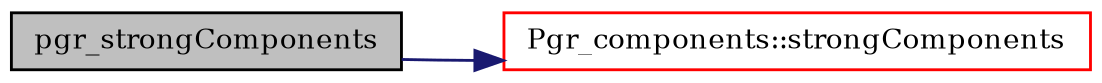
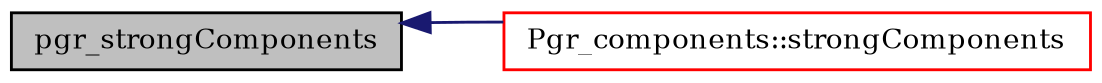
(438, 60) -> (467, 22)
